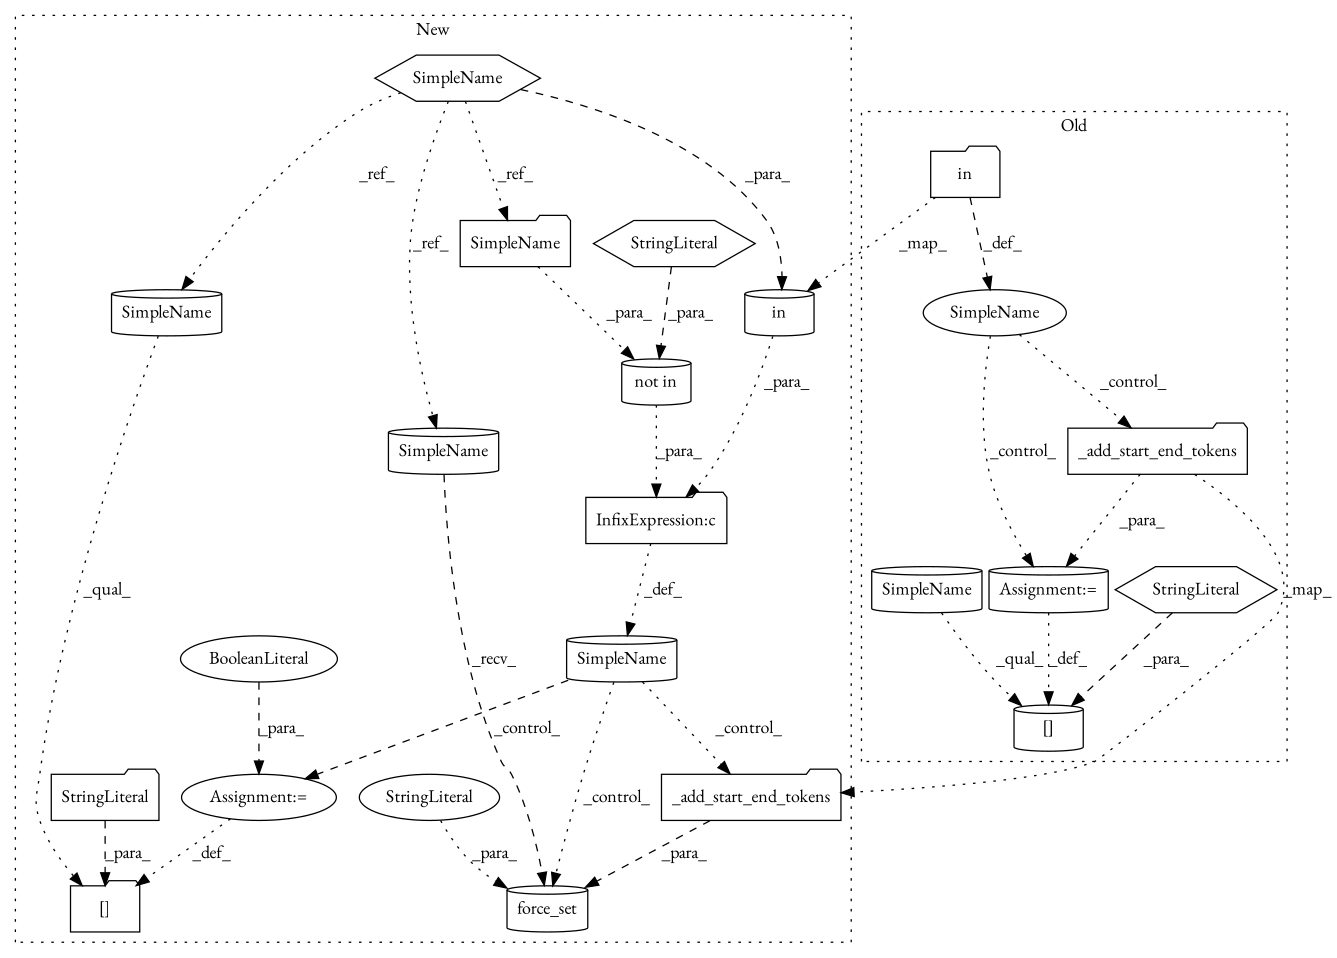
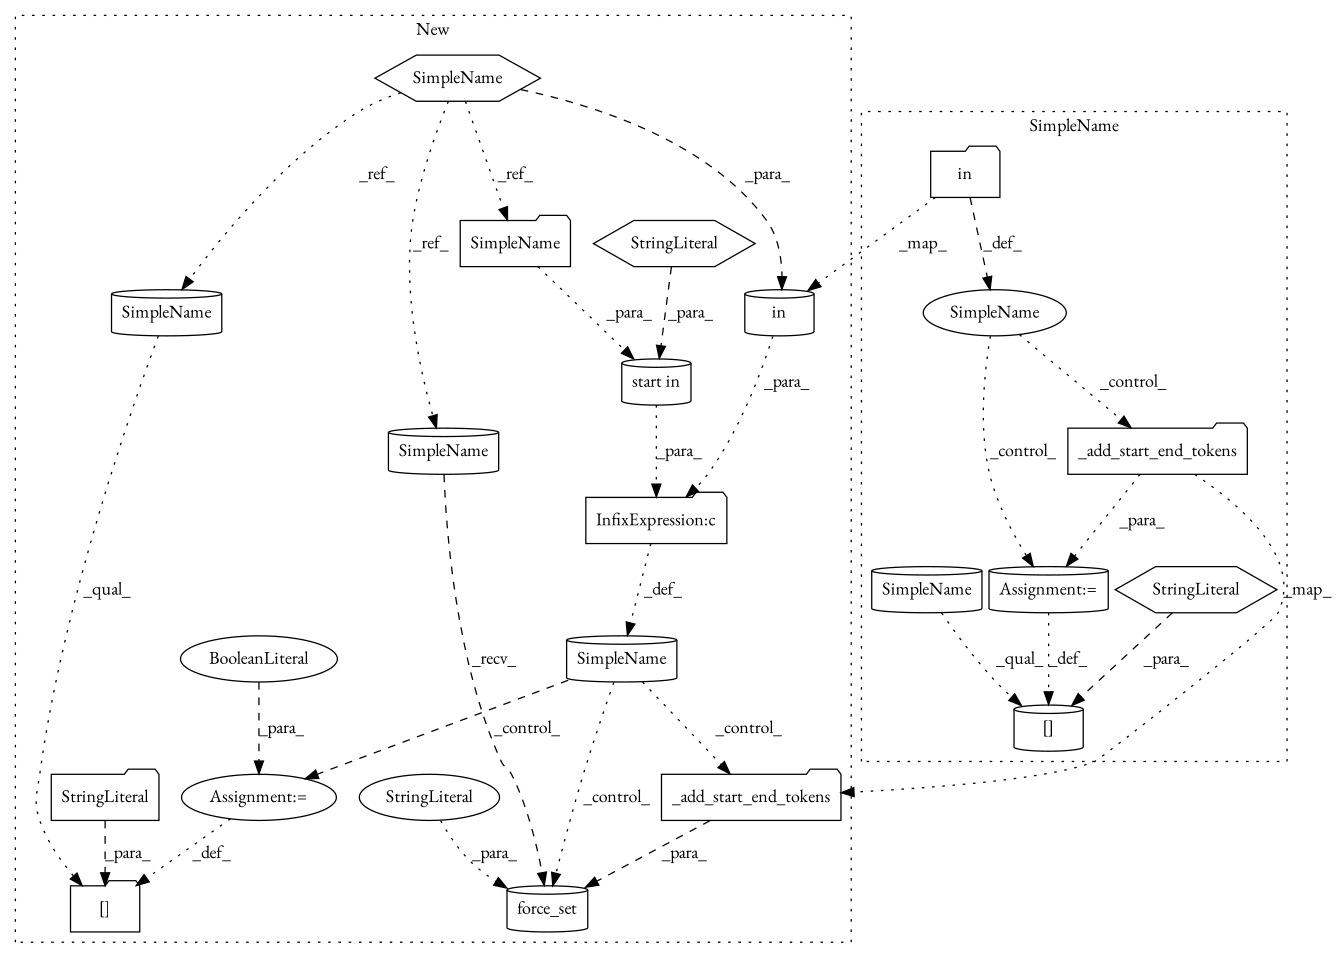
(1074, 126) -> (1074, 126)
(656, 382) -> (656, 382)
